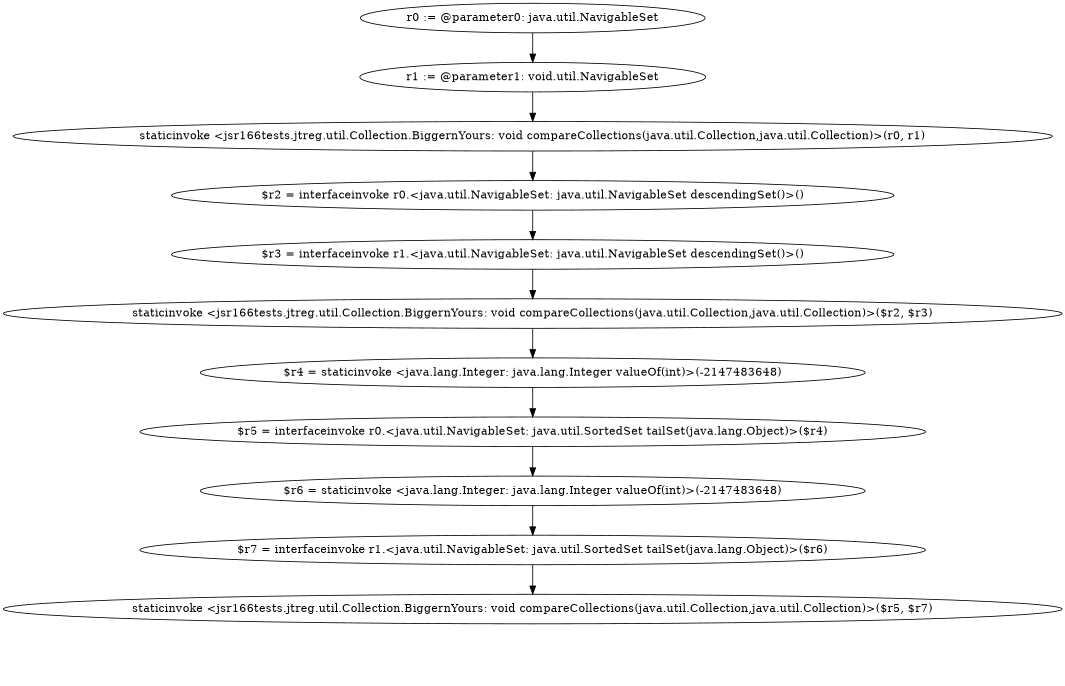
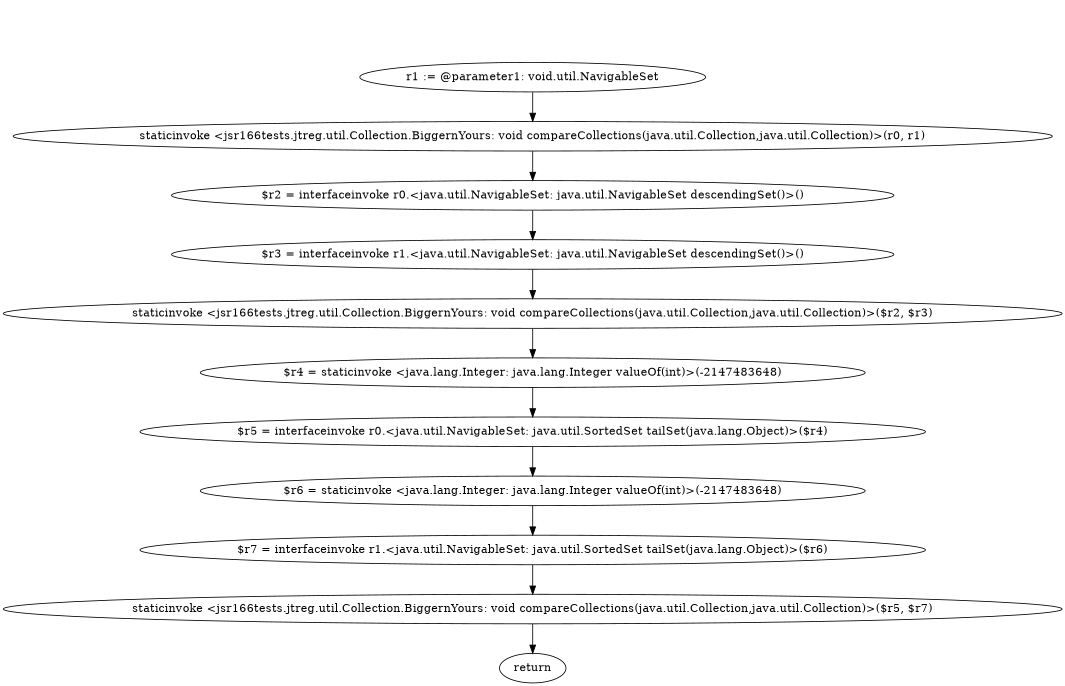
(533, 18) -> none
none -> (533, 668)
